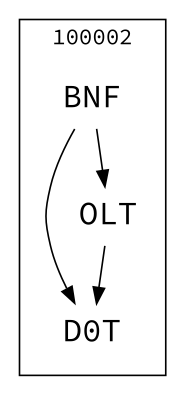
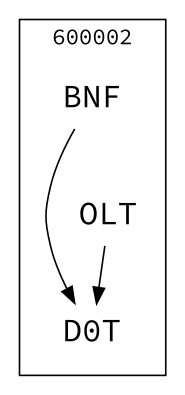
(93, 38) -> (93, 38)
(100, 150) -> none
